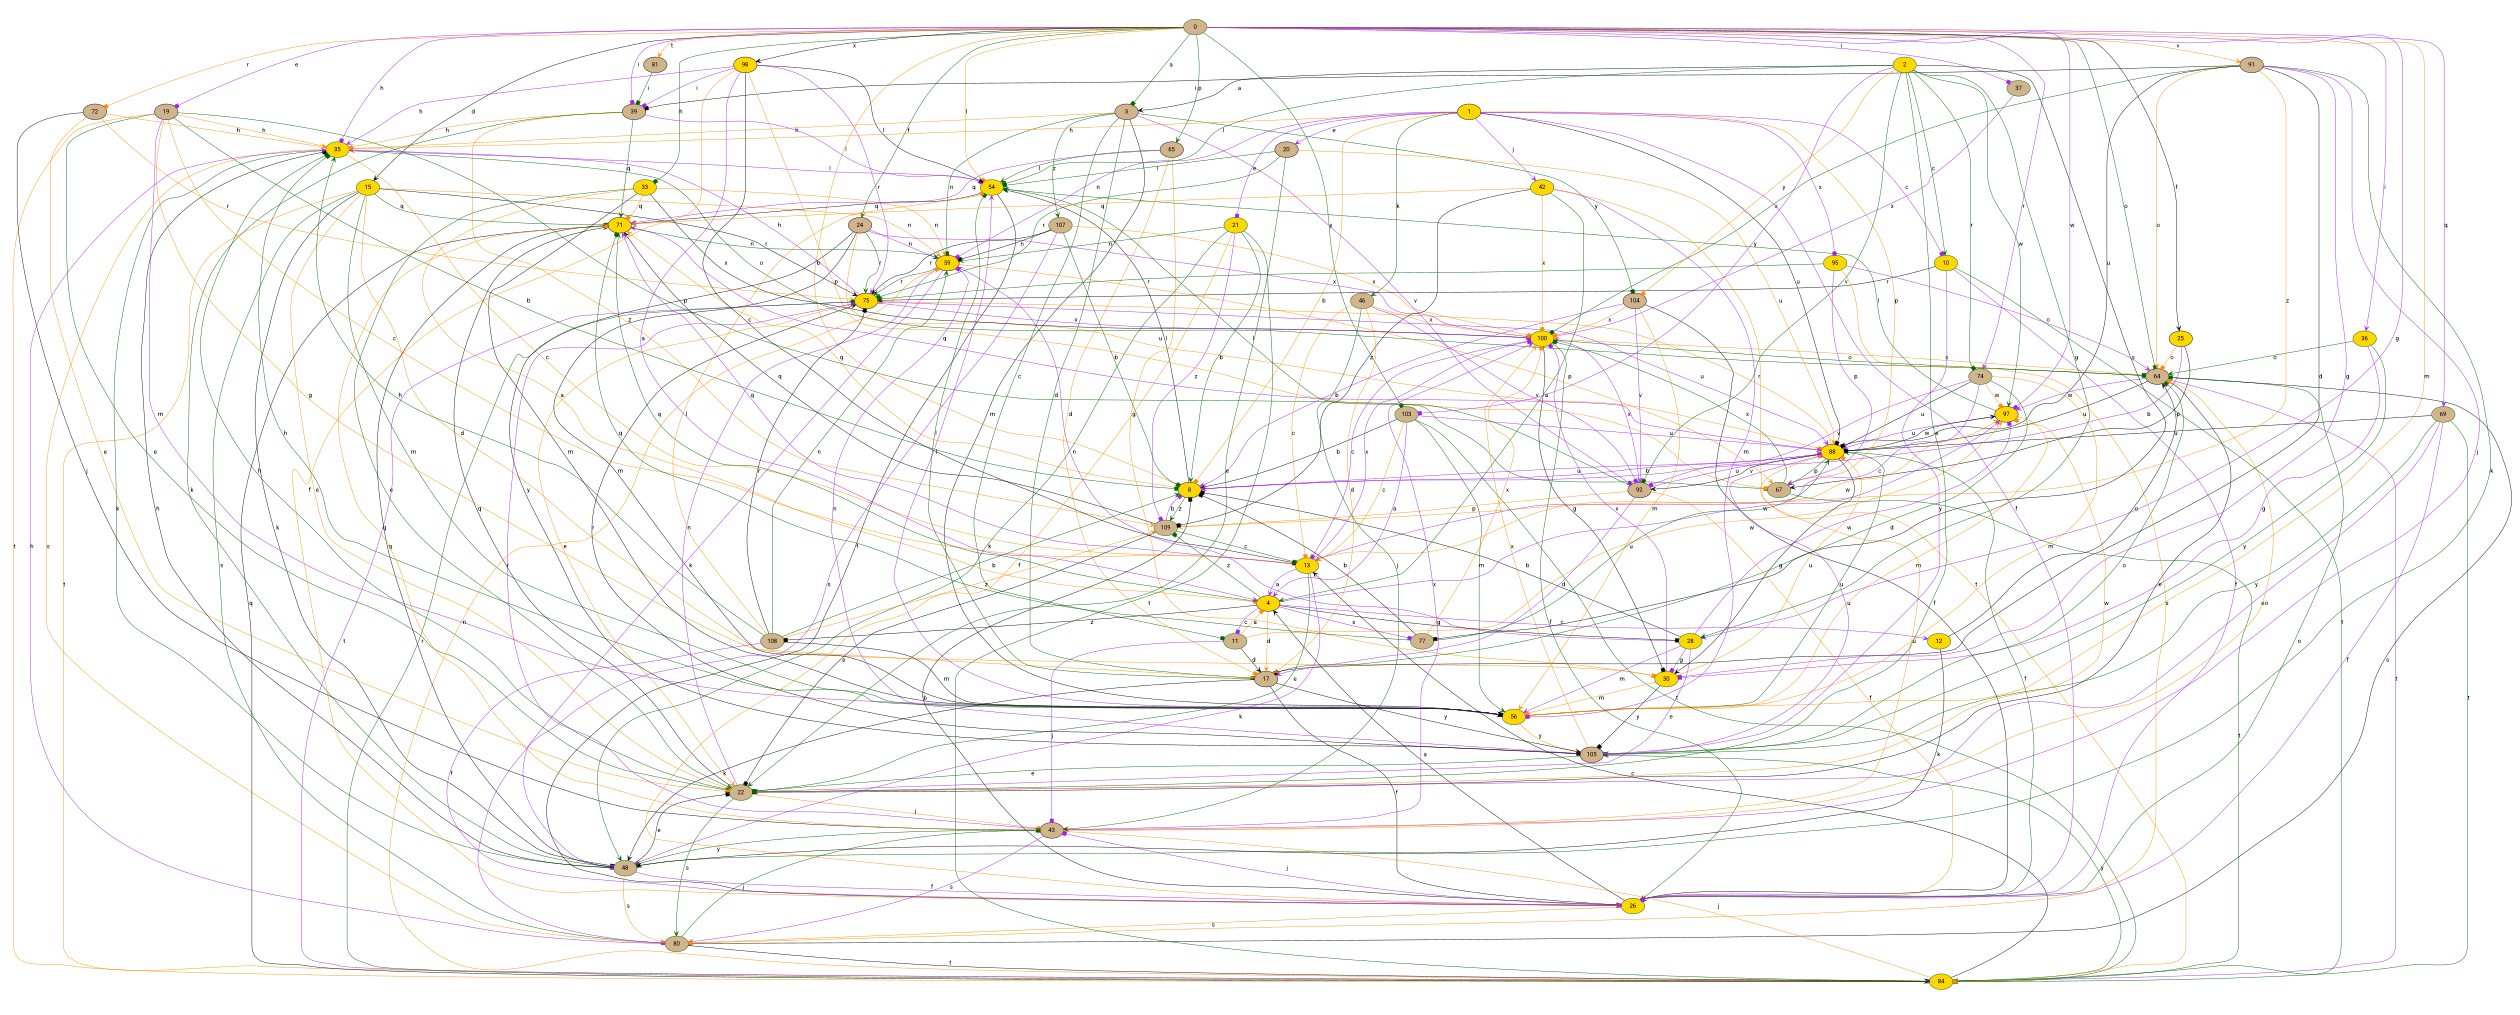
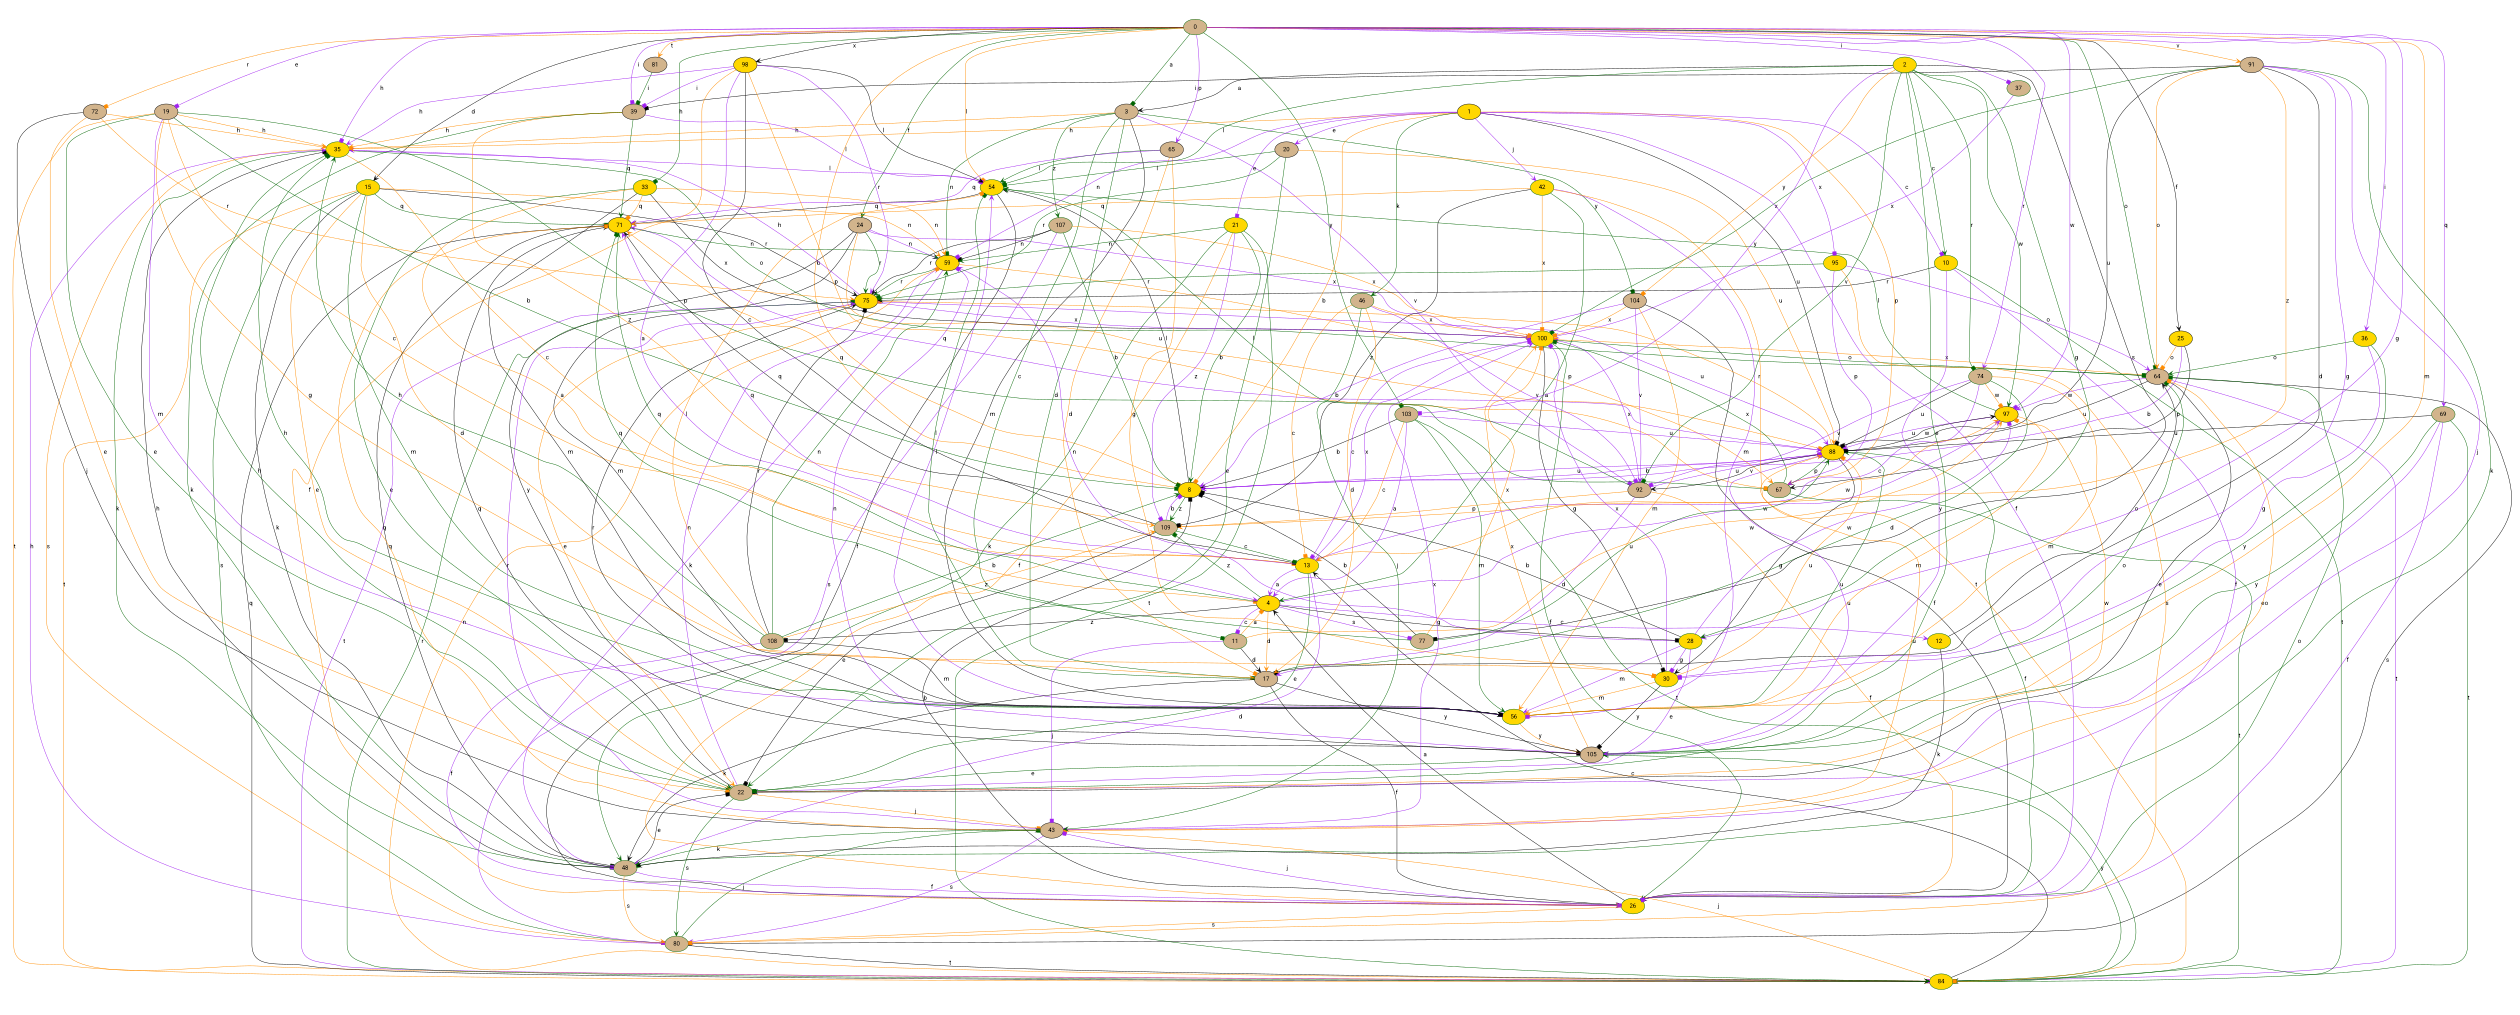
(1198, 89) -> (1198, 89)
(1241, 717) -> (1241, 717)
(719, 849) -> (719, 849)
